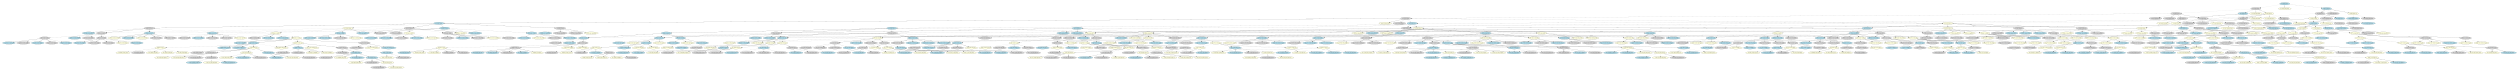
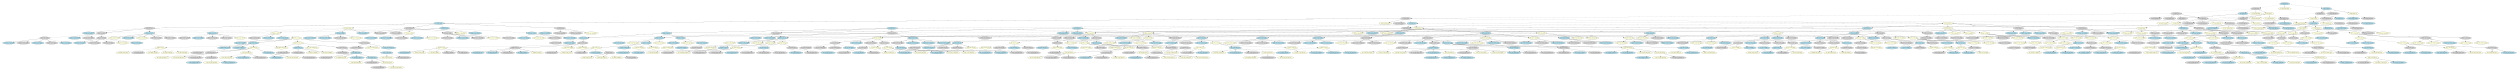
(1998, 33) -> none
none -> (2113, 33)
none -> (2075, 48)
